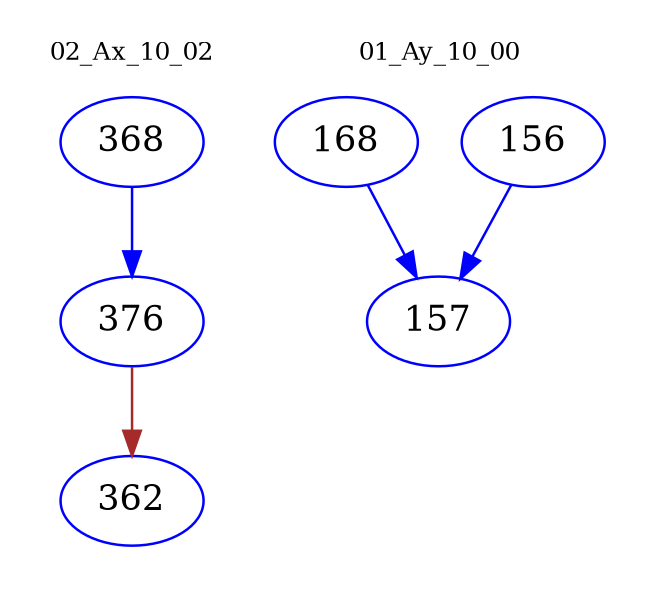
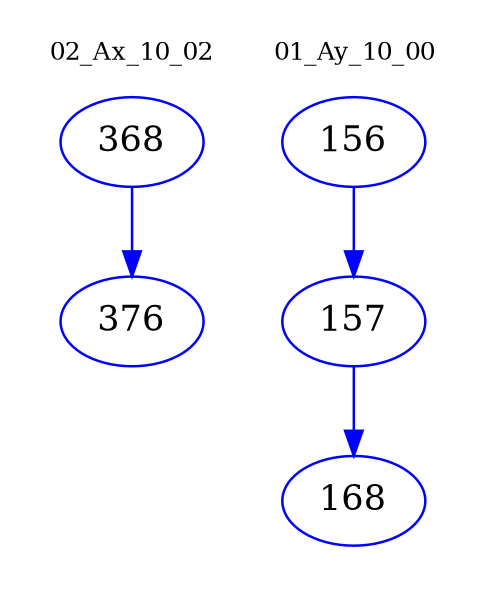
(386, 220) -> (354, 399)
(132, 501) -> none
